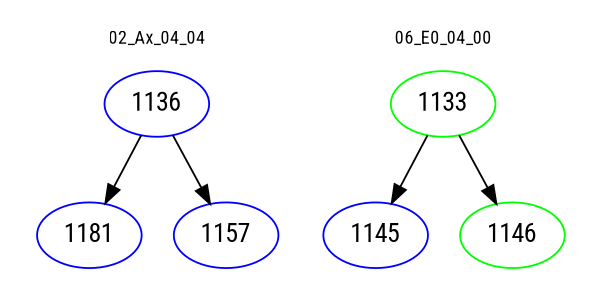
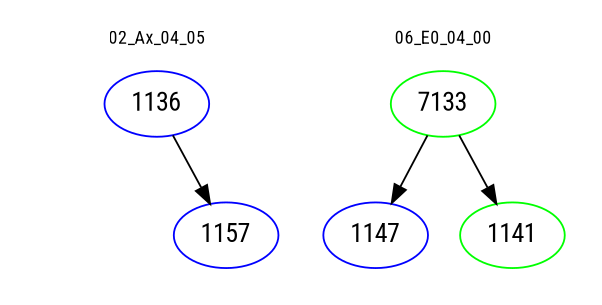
(158, 39) -> (158, 39)
(443, 104) -> (443, 104)
(89, 235) -> none
(376, 235) -> (376, 235)
(512, 235) -> (512, 235)
